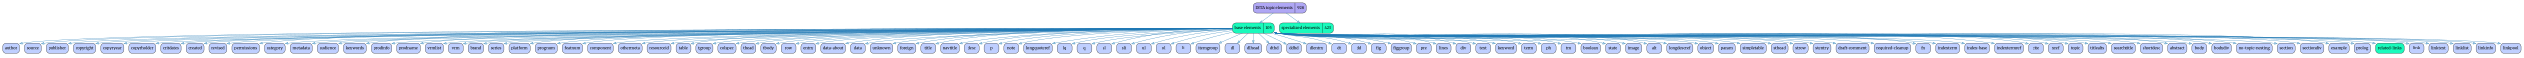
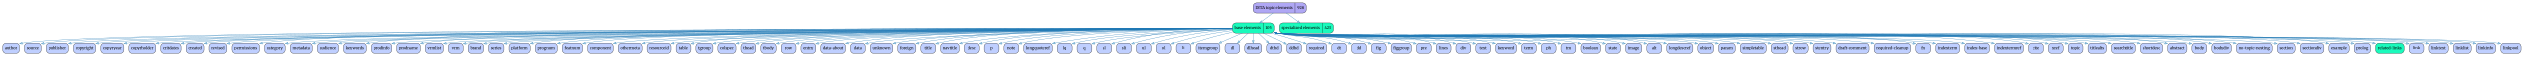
(1317, 48) -> (1317, 48)
